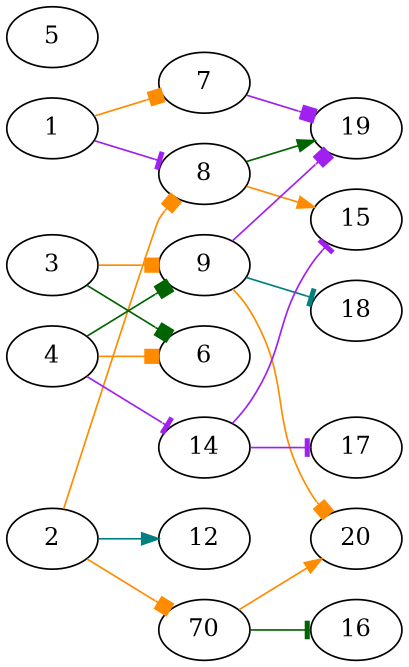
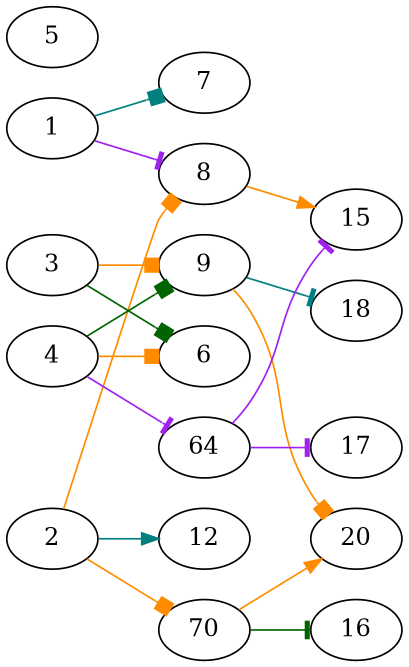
(120, 108) -> (120, 108)
(356, 128) -> none
(204, 448) -> (204, 448)
